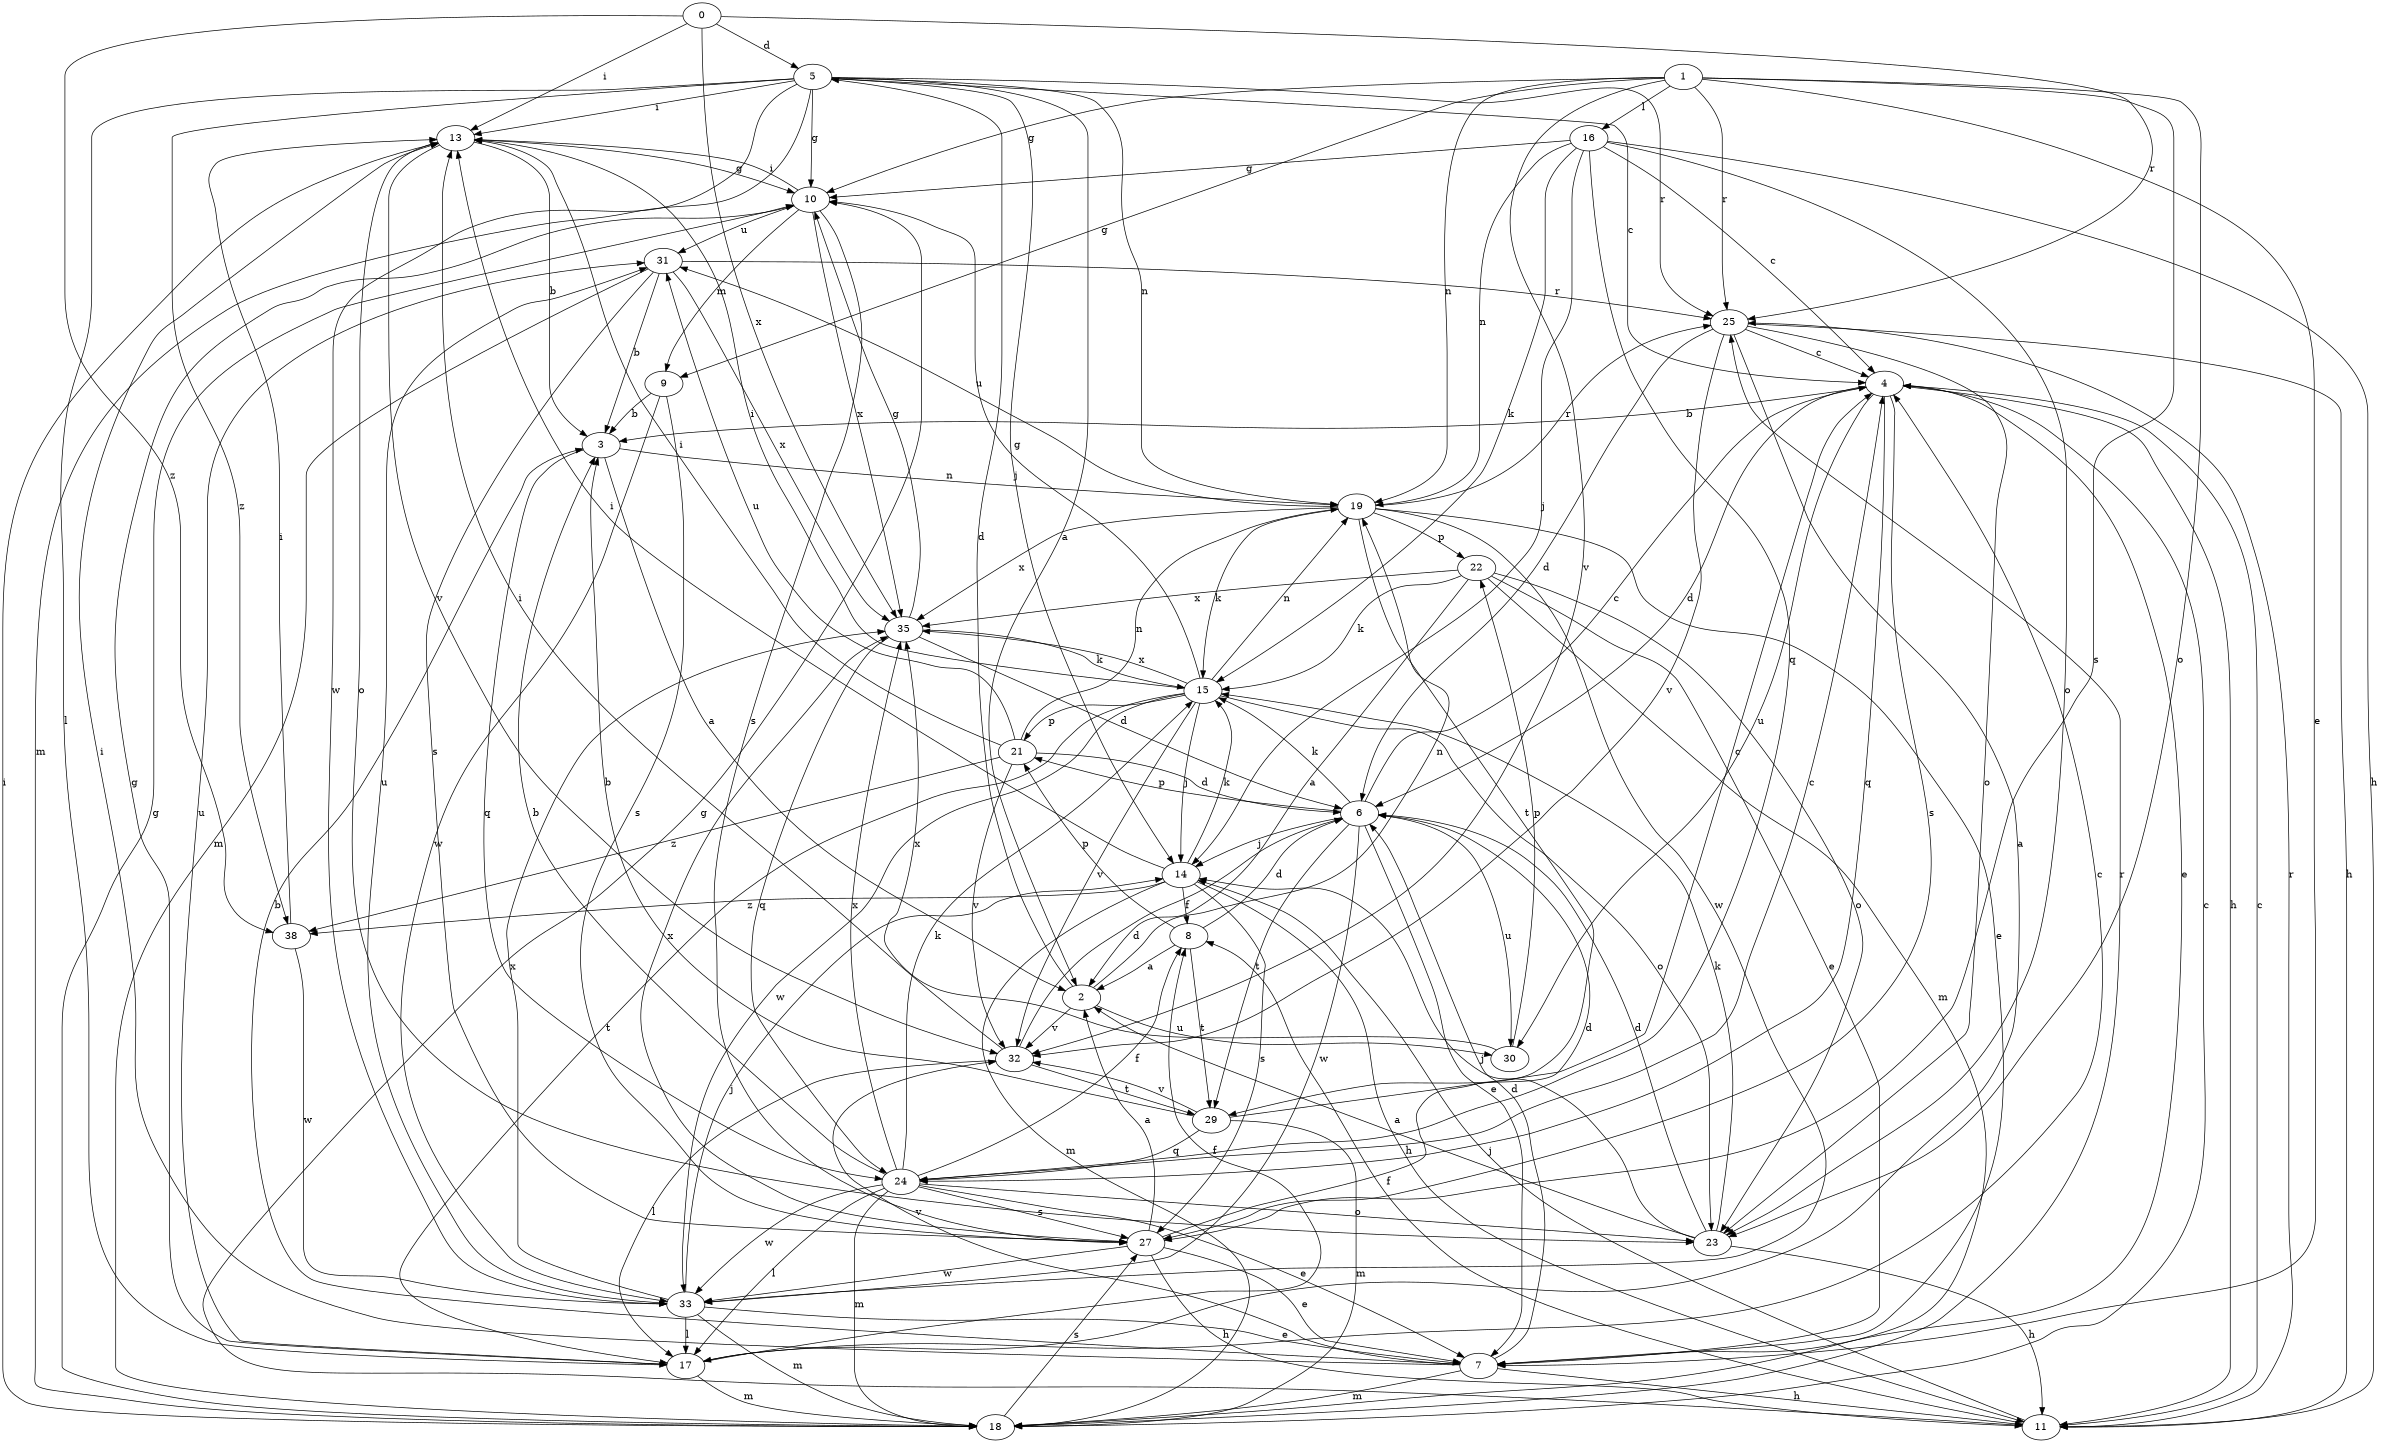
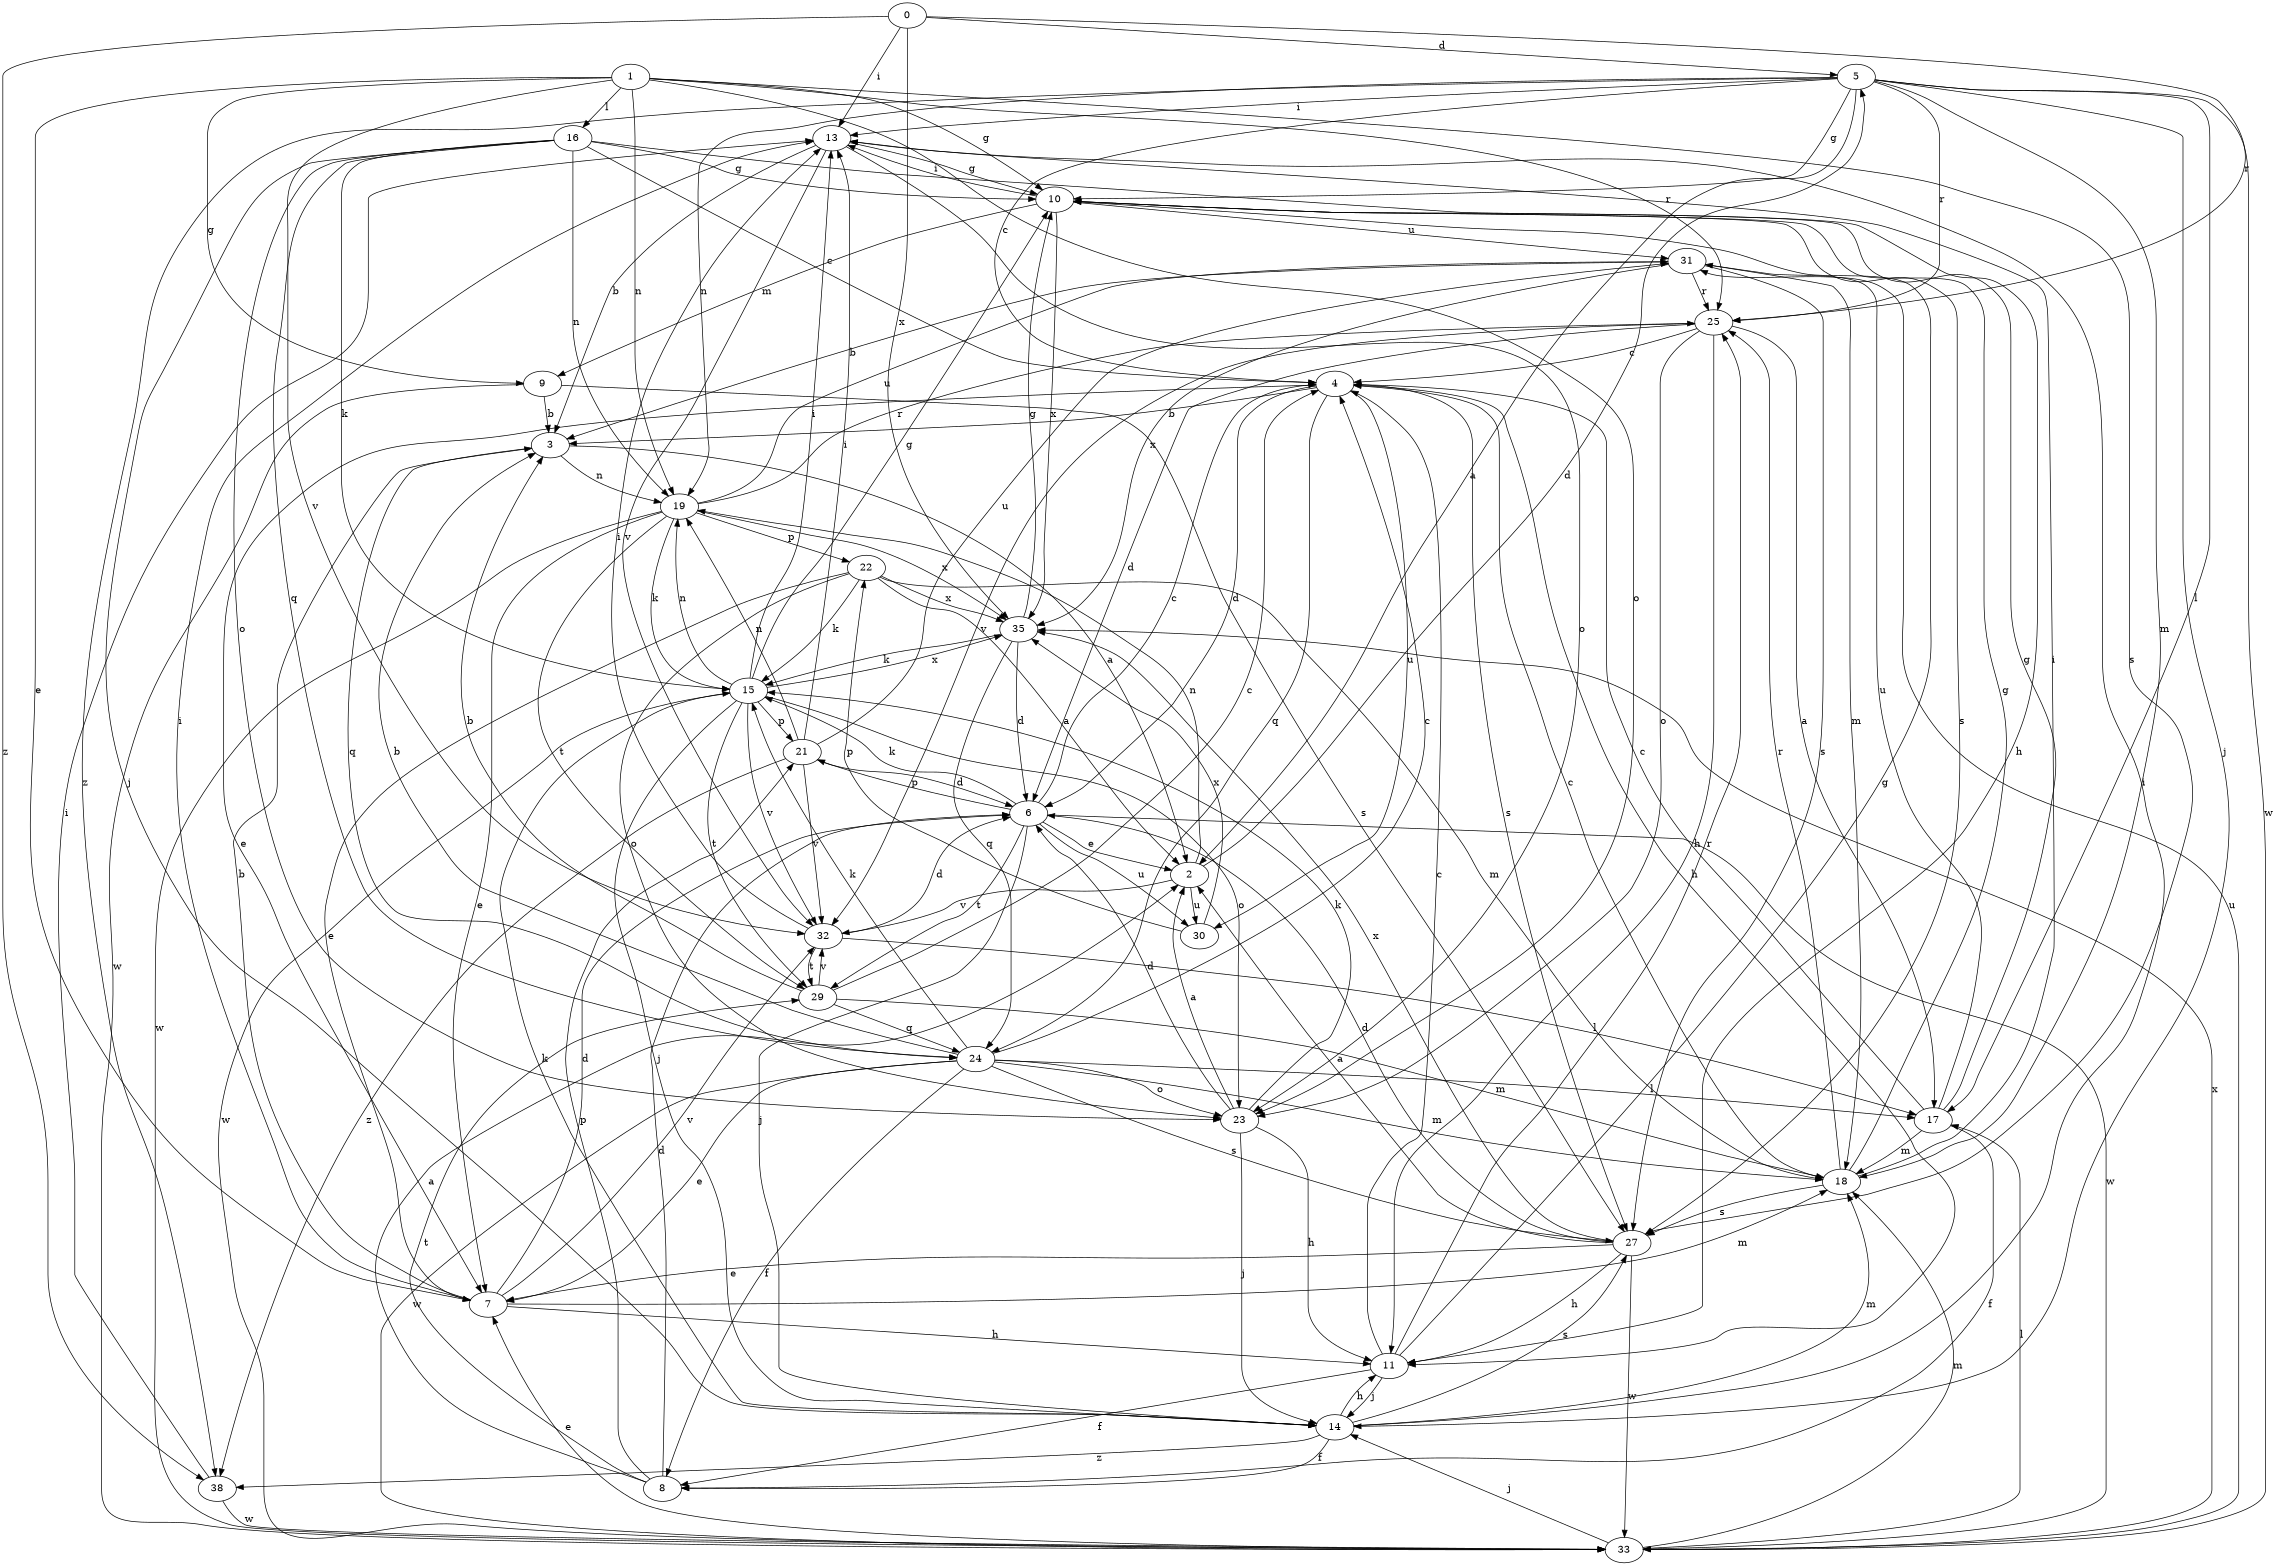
(852, 910) -> none
(632, 998) -> (711, 846)
(1468, 1078) -> (1101, 853)
